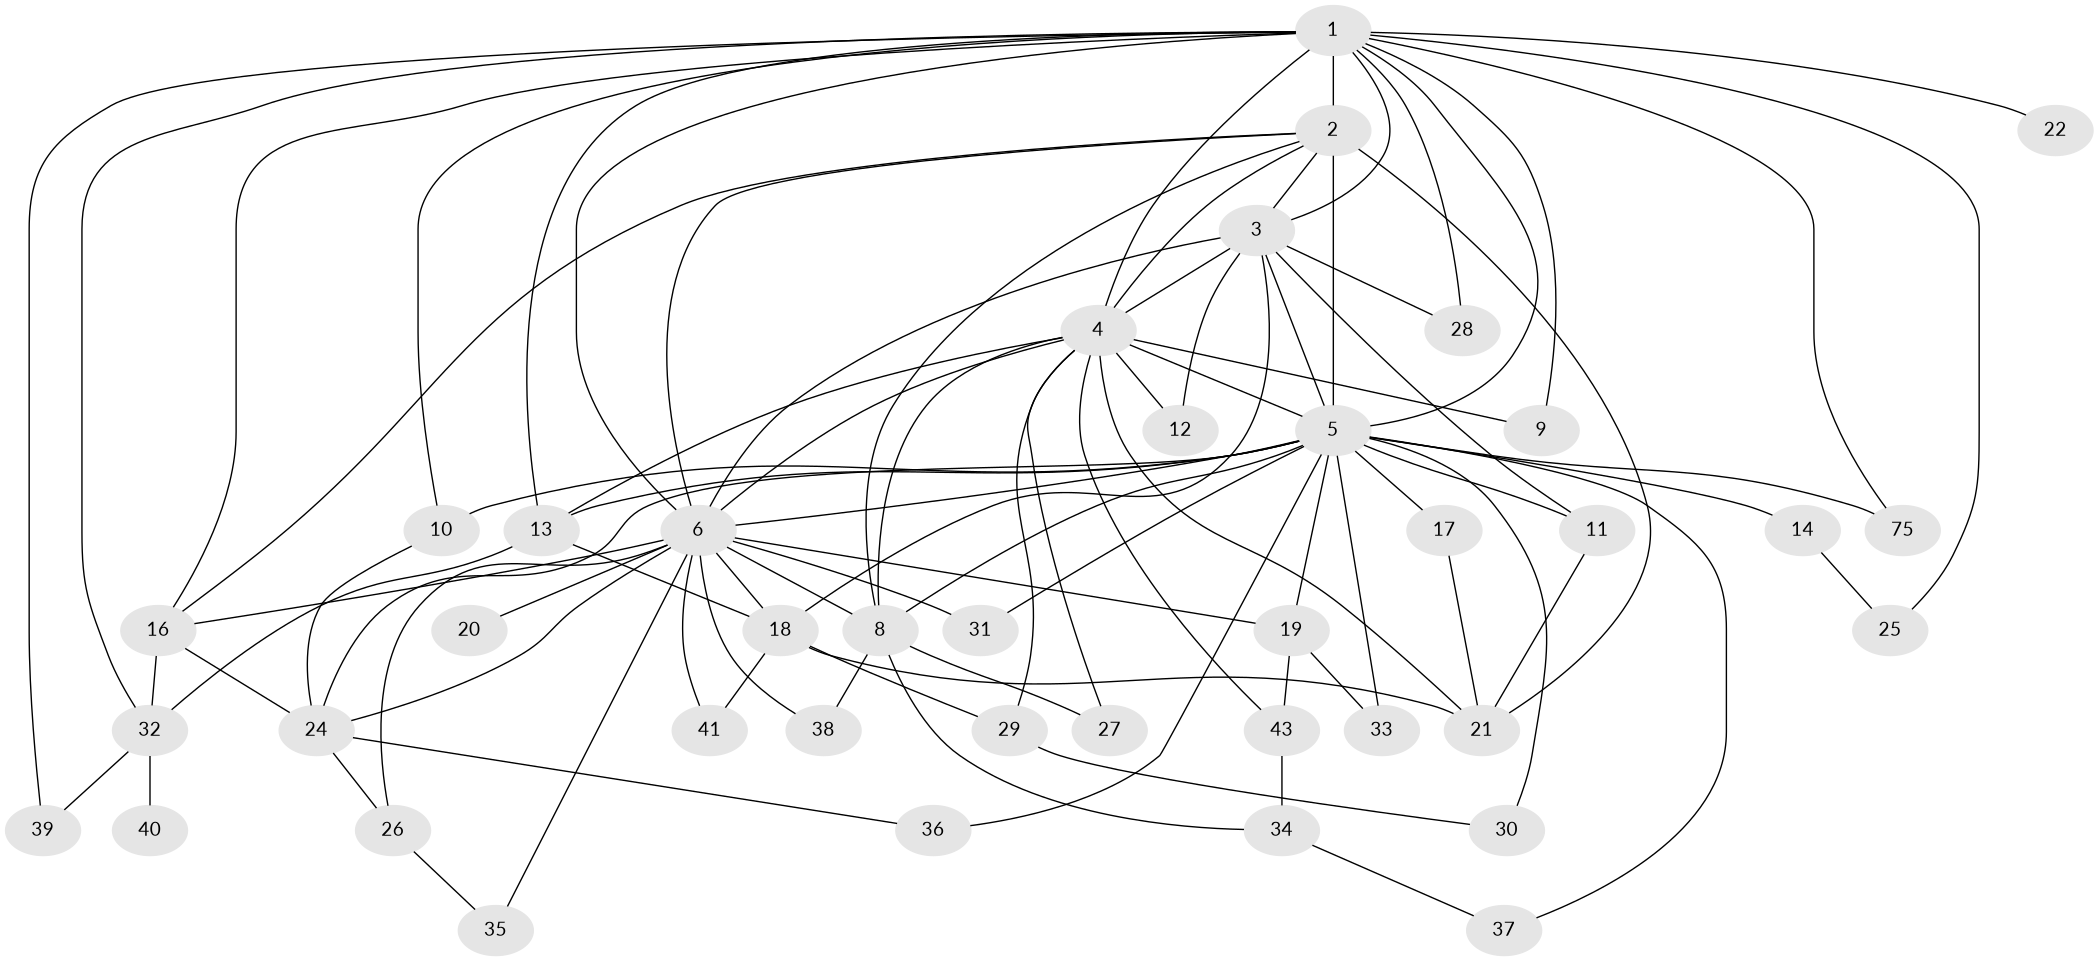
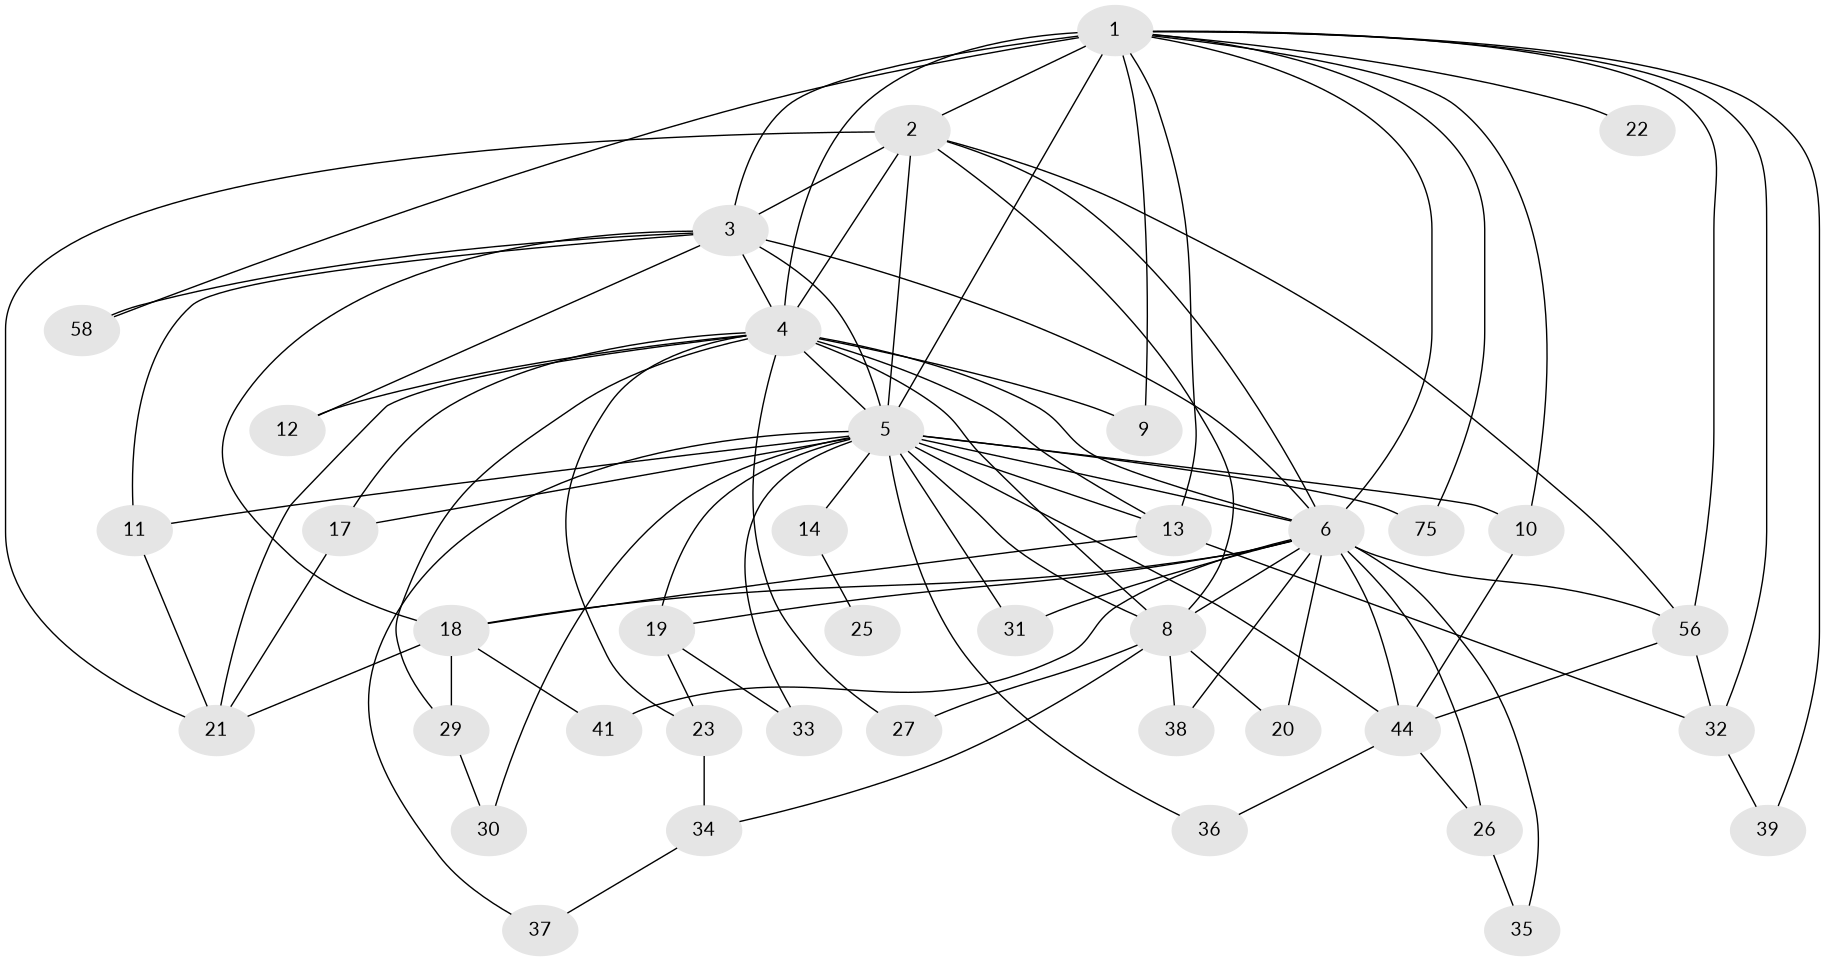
(1889, 141) -> none
(1462, 331) -> (82, 331)
none -> (494, 384)
(158, 631) -> (1690, 631)
none -> (1226, 681)
(317, 731) -> (1403, 731)
(1282, 731) -> (704, 731)
(150, 831) -> none
